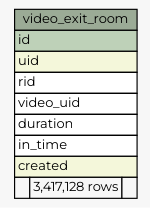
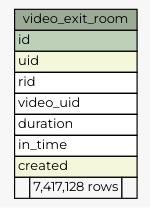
(76, 187) -> (76, 187)
